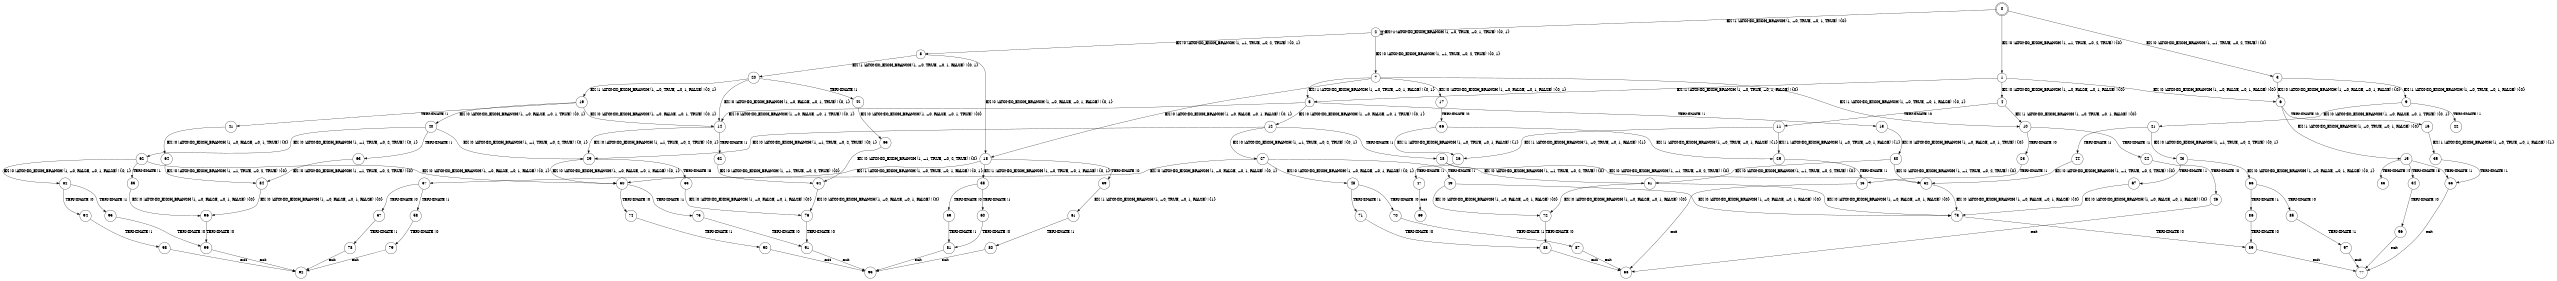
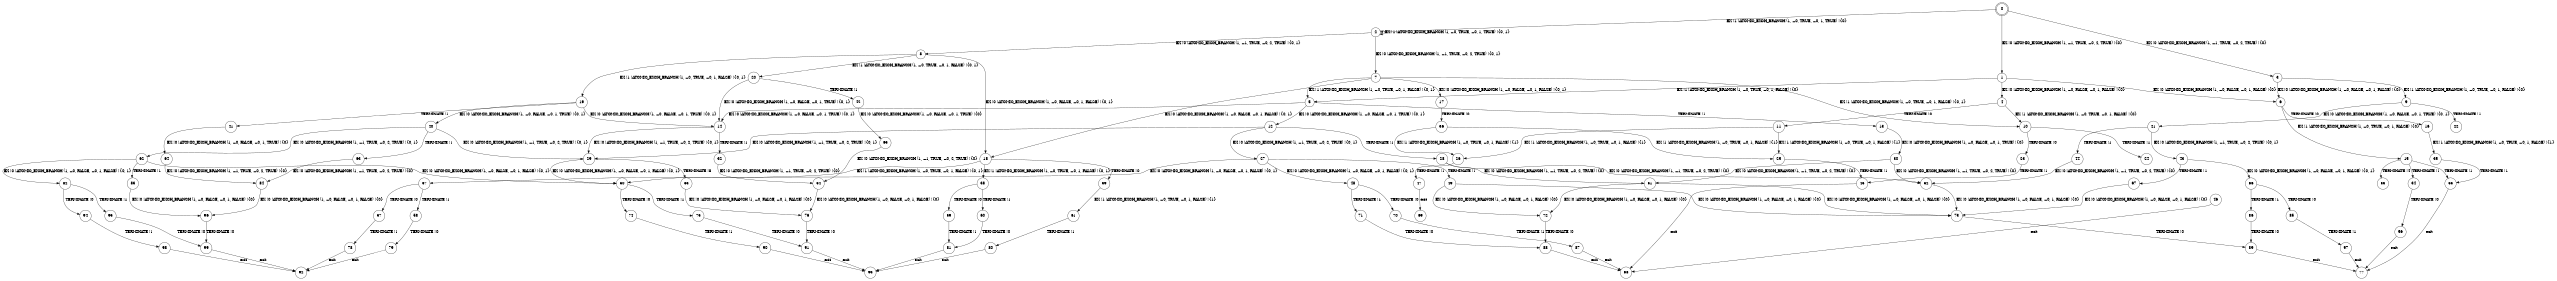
(665, 84) -> (745, 59)
(2192, 166) -> none
(2426, 171) -> (2426, 171)
